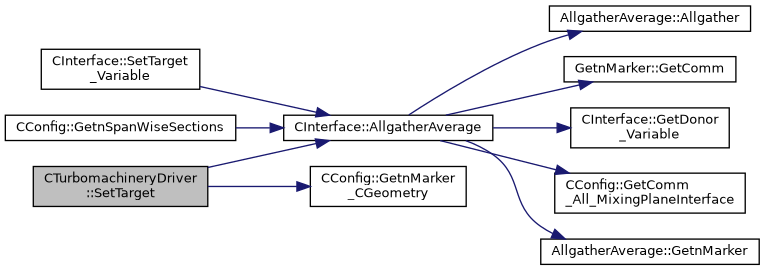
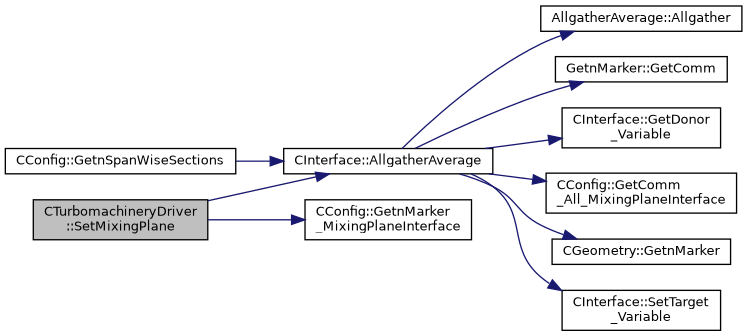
(258, 99) -> (516, 224)
(121, 186) -> (121, 220)
(388, 186) -> (388, 220)
(650, 252) -> (641, 252)
